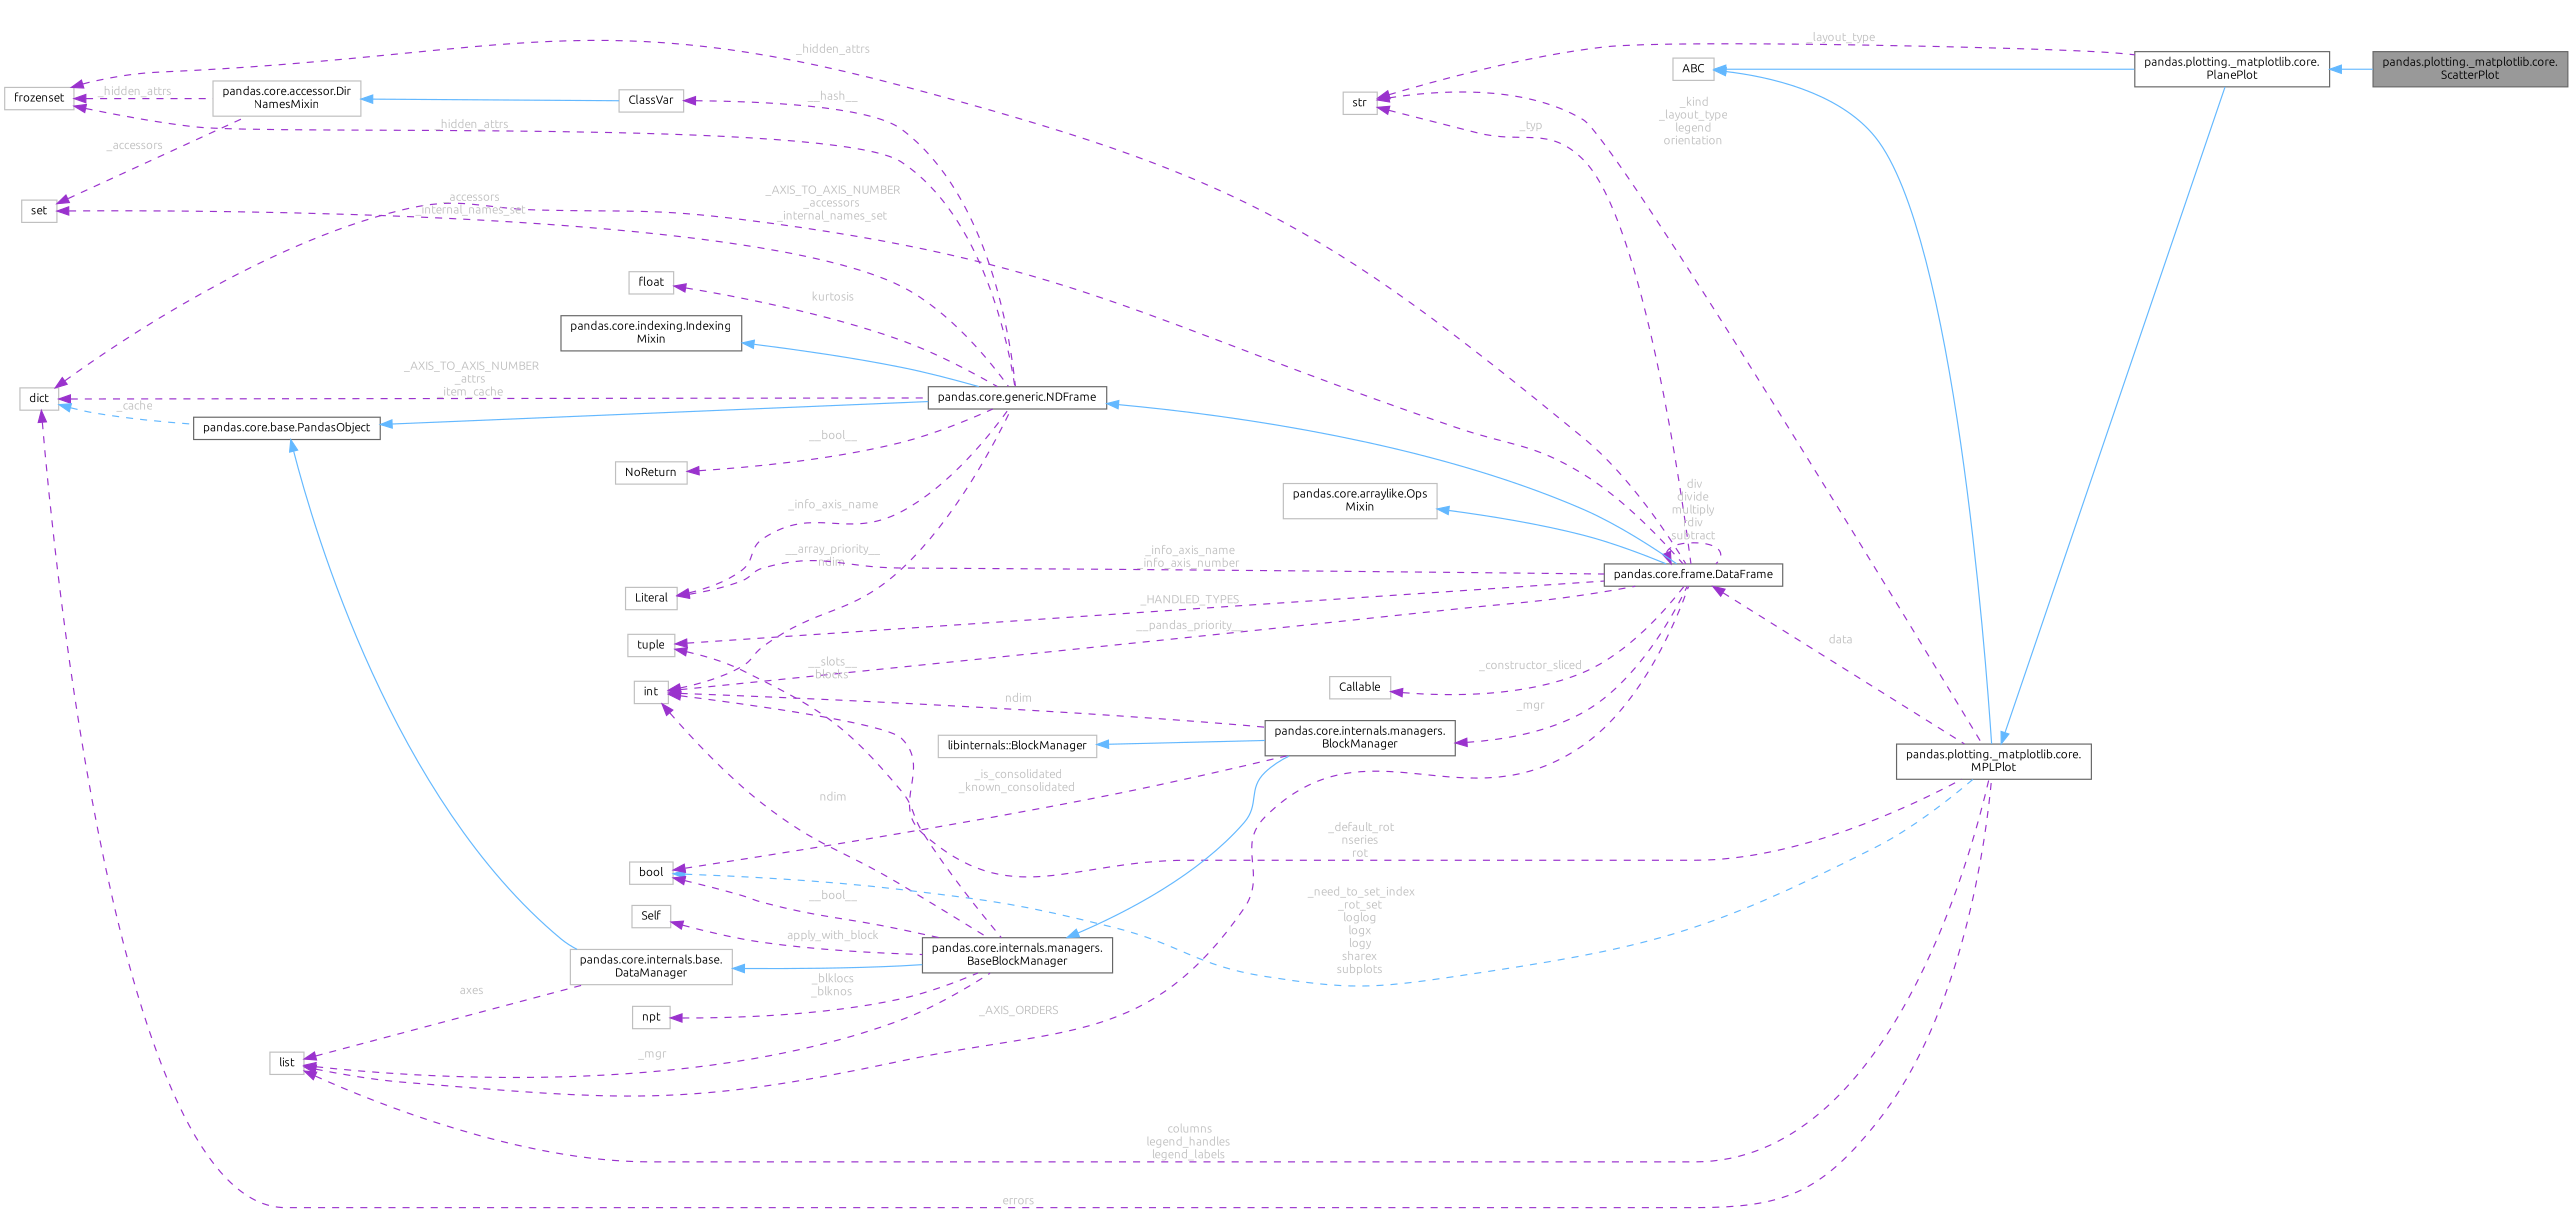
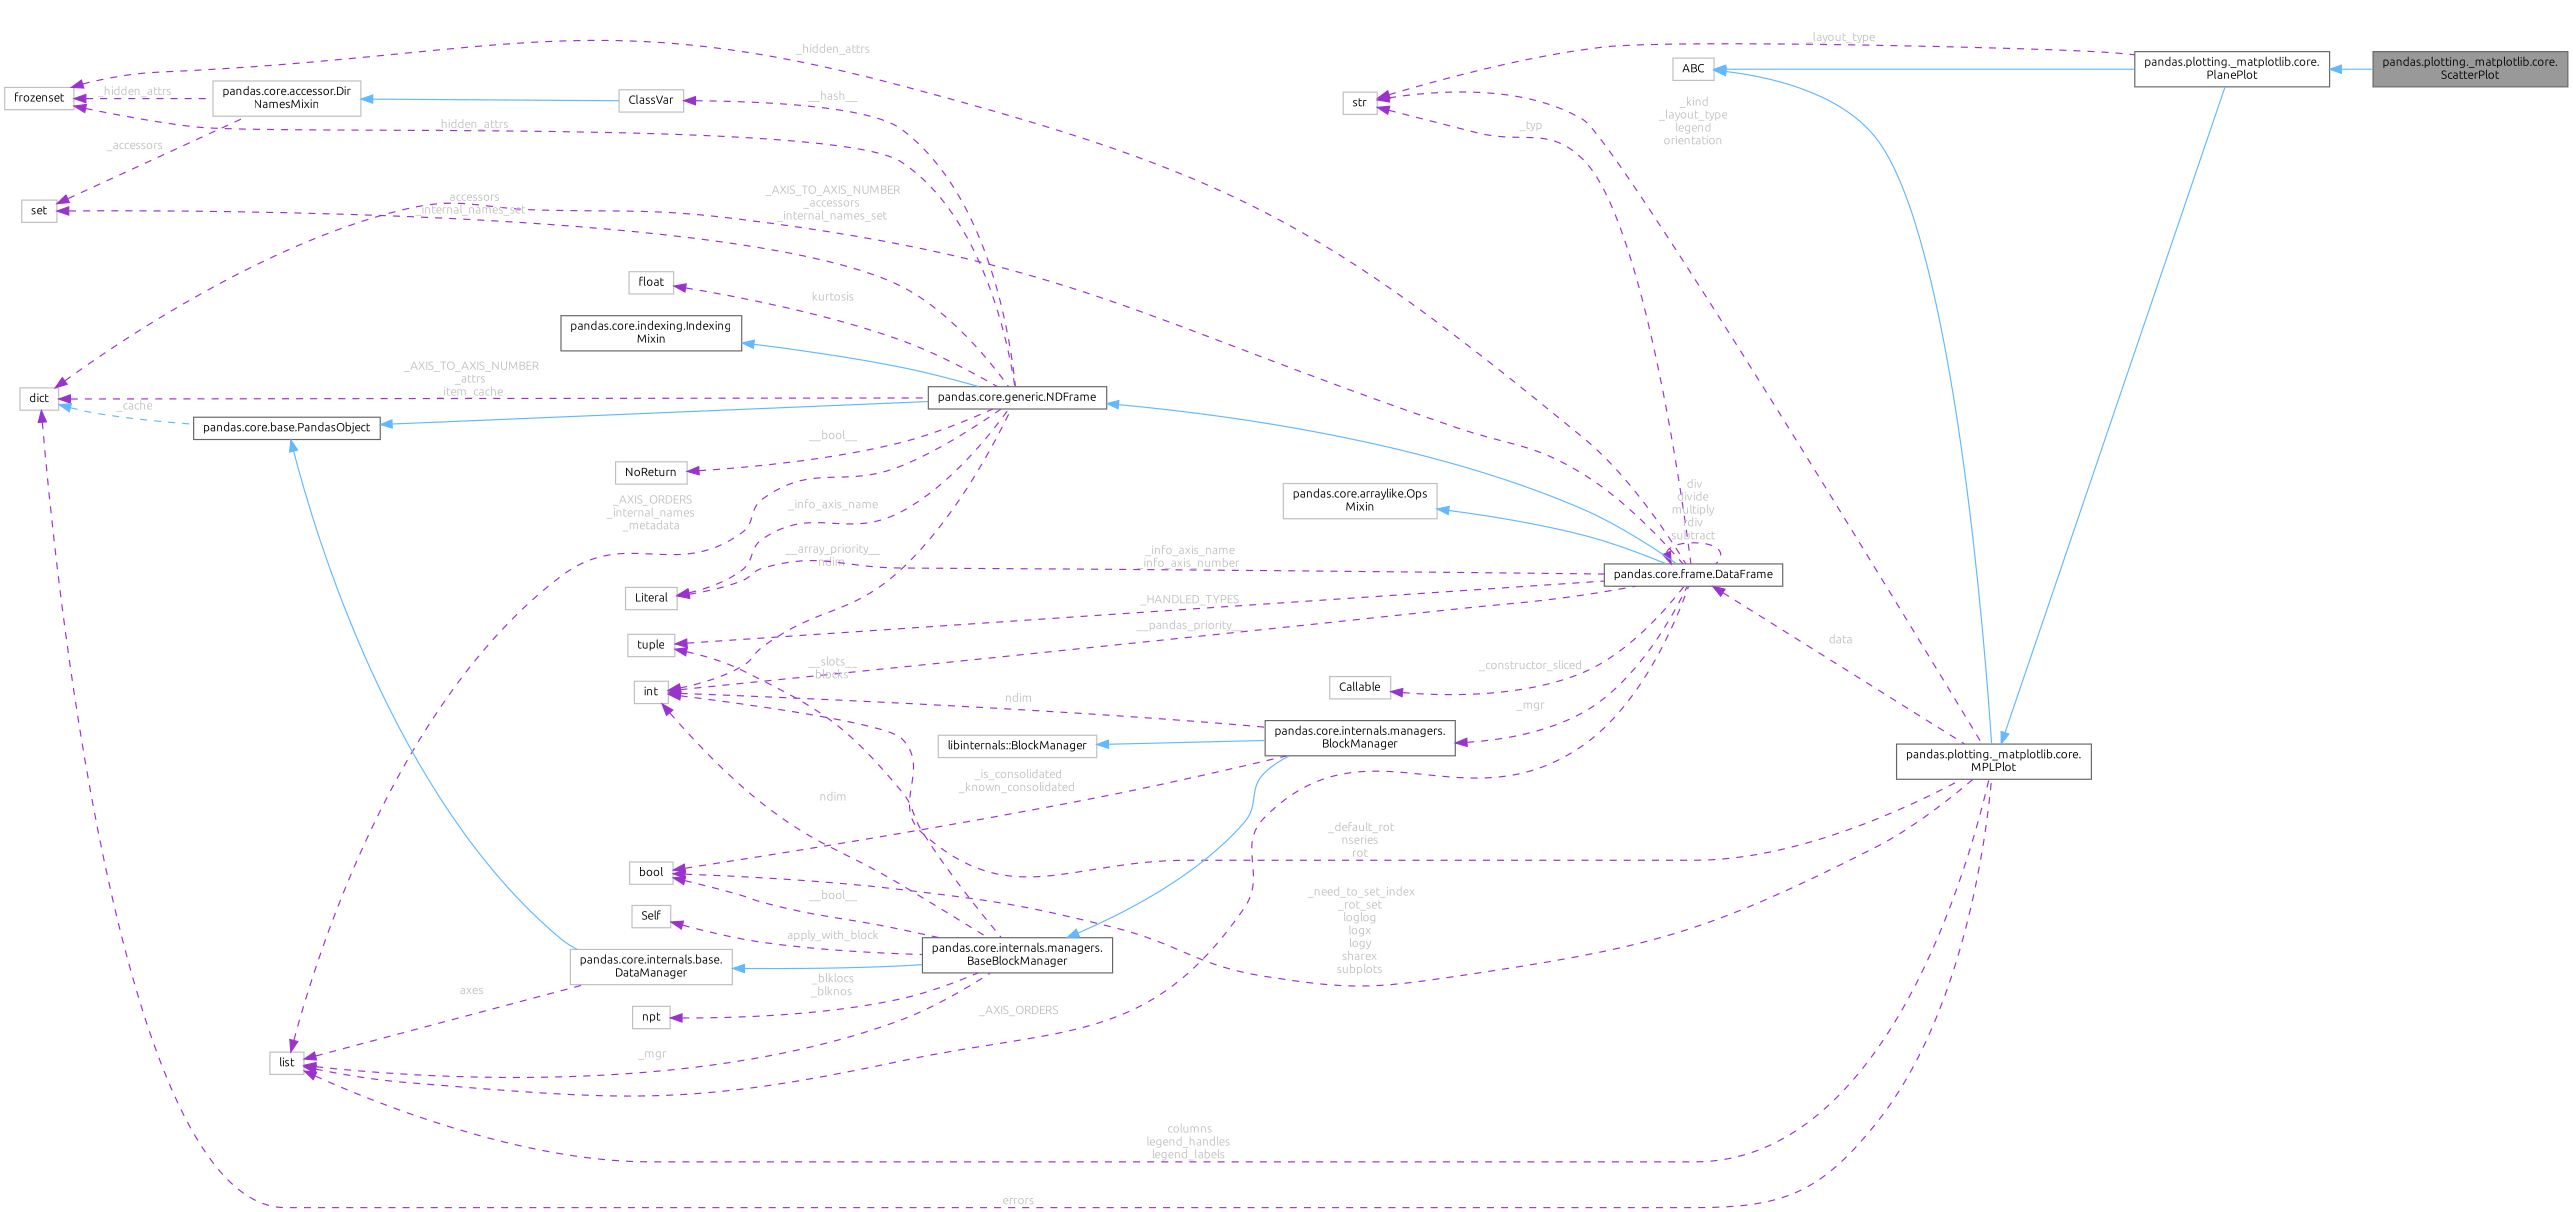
none -> (541, 594)
(1345, 986) -> (1345, 986)
